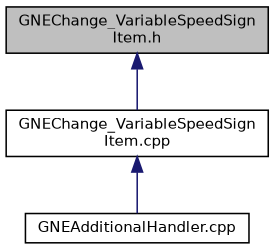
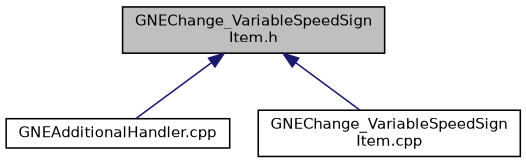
(137, 193) -> (174, 91)
